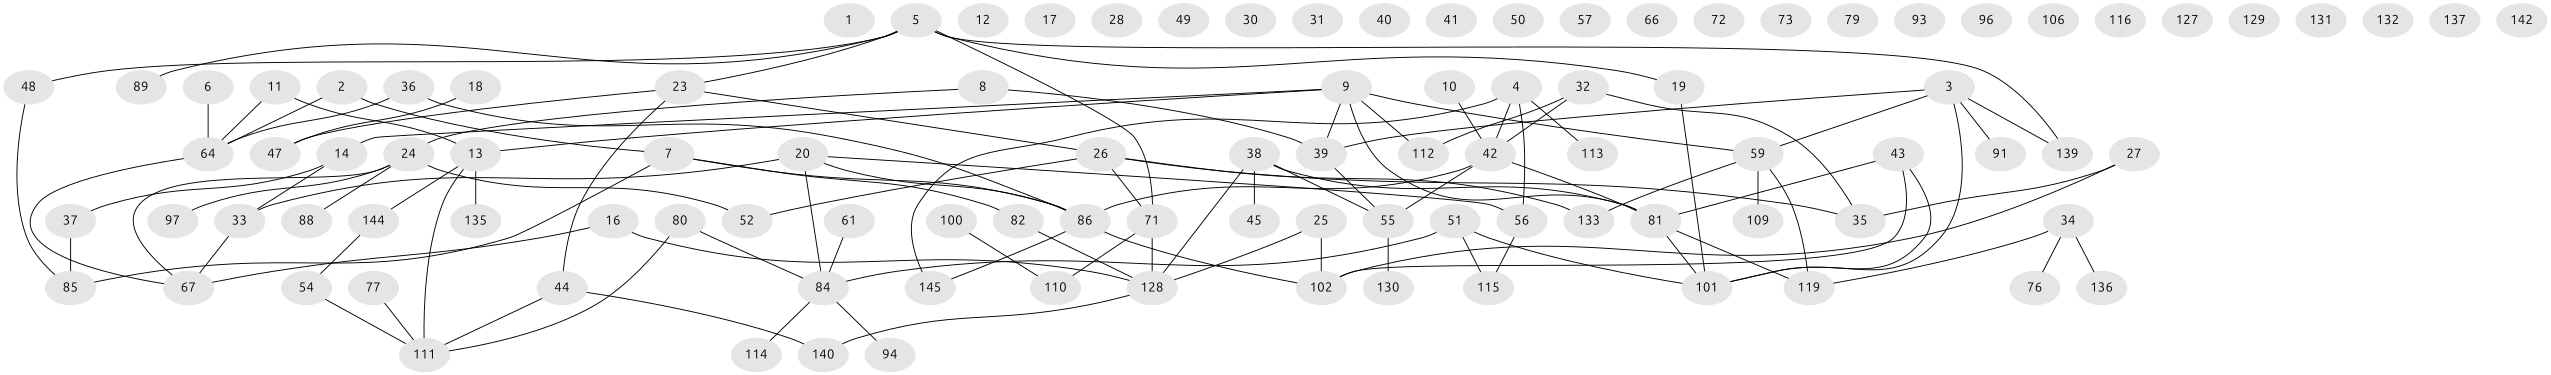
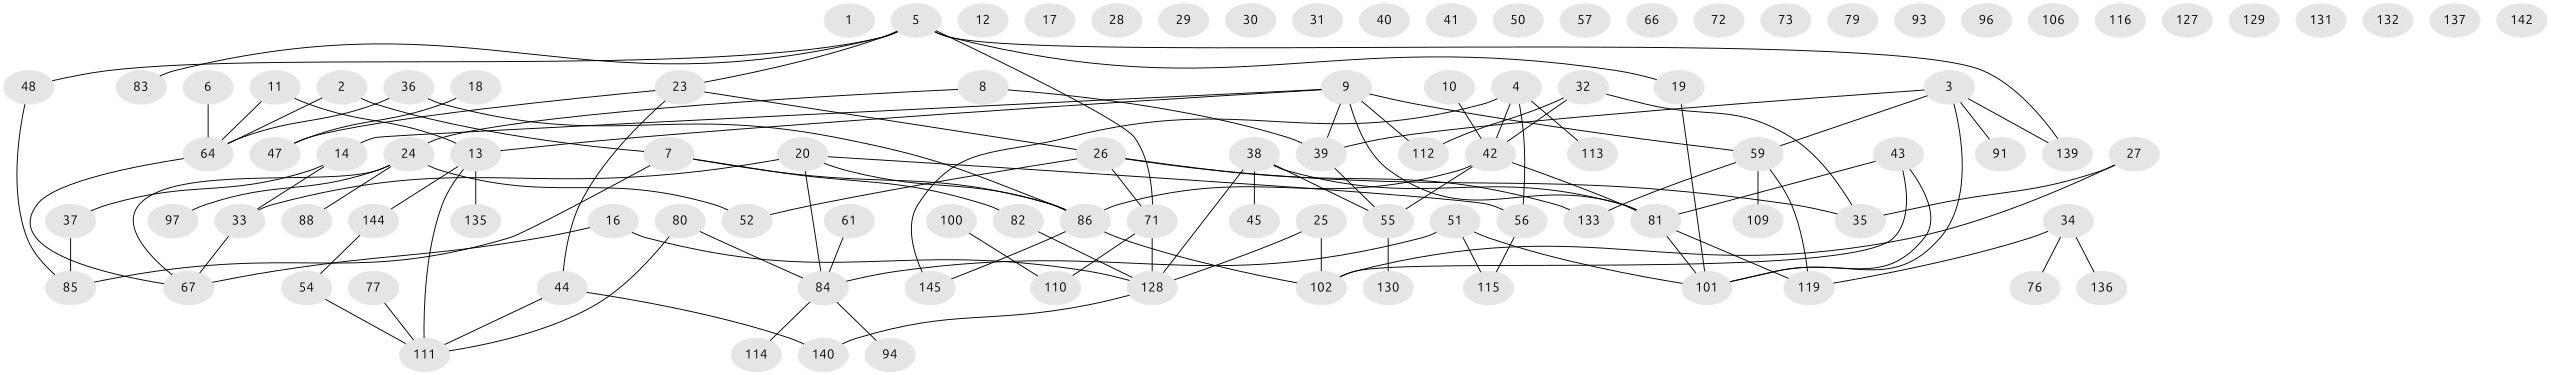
(1184, 20) -> (1184, 20)
(141, 87) -> (141, 87)
